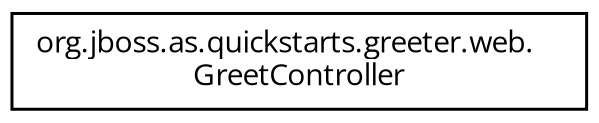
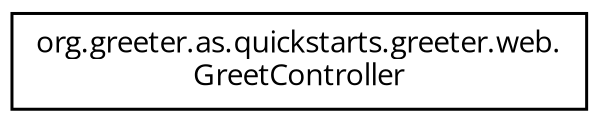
(299, 61) -> (299, 61)
